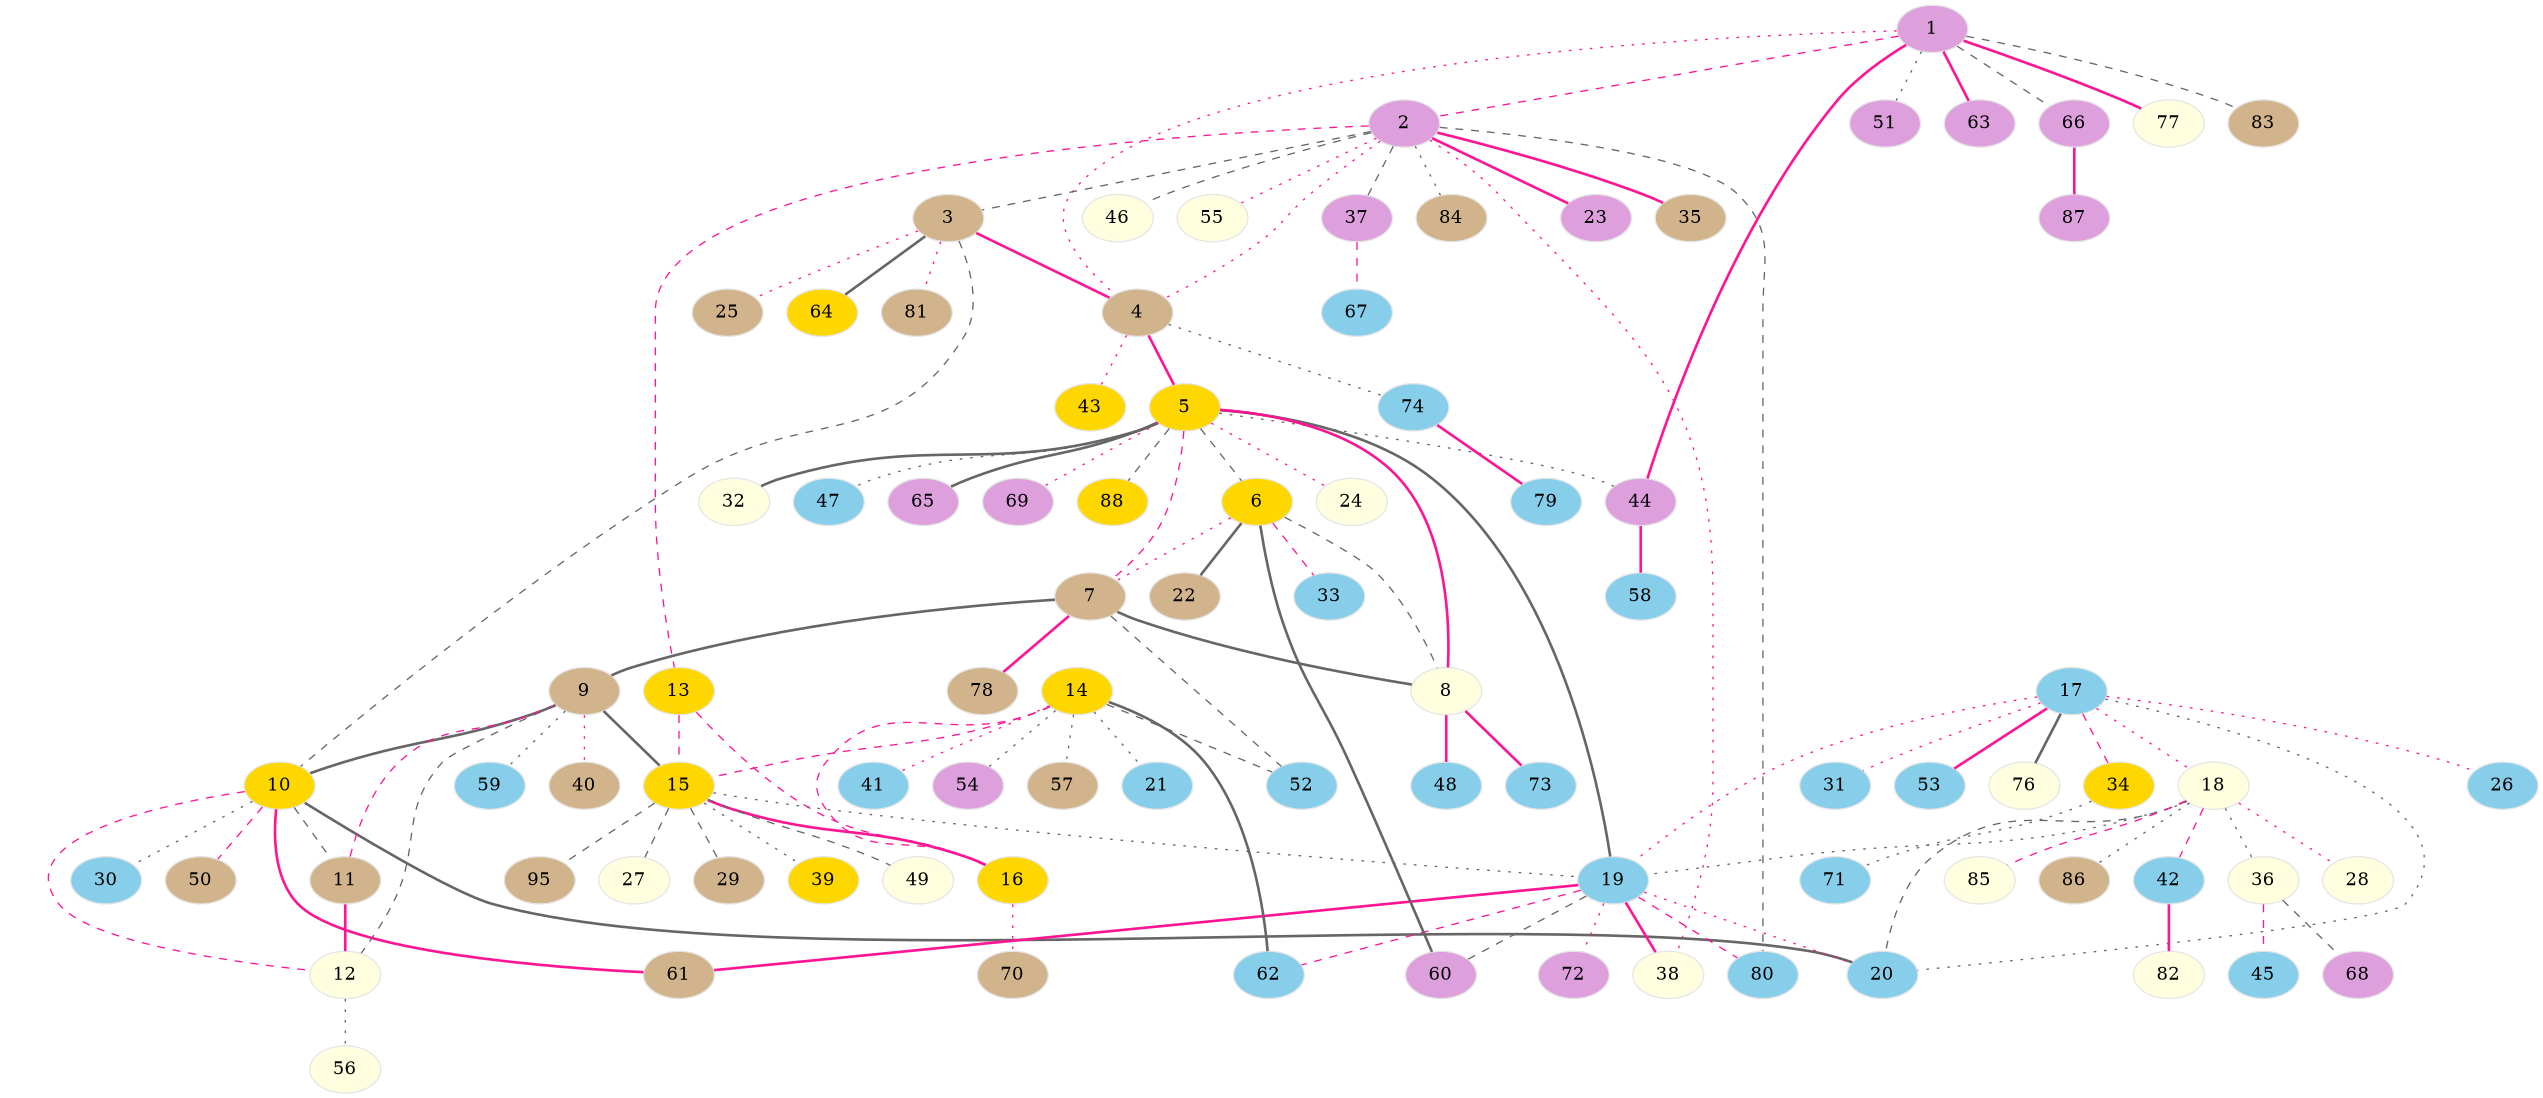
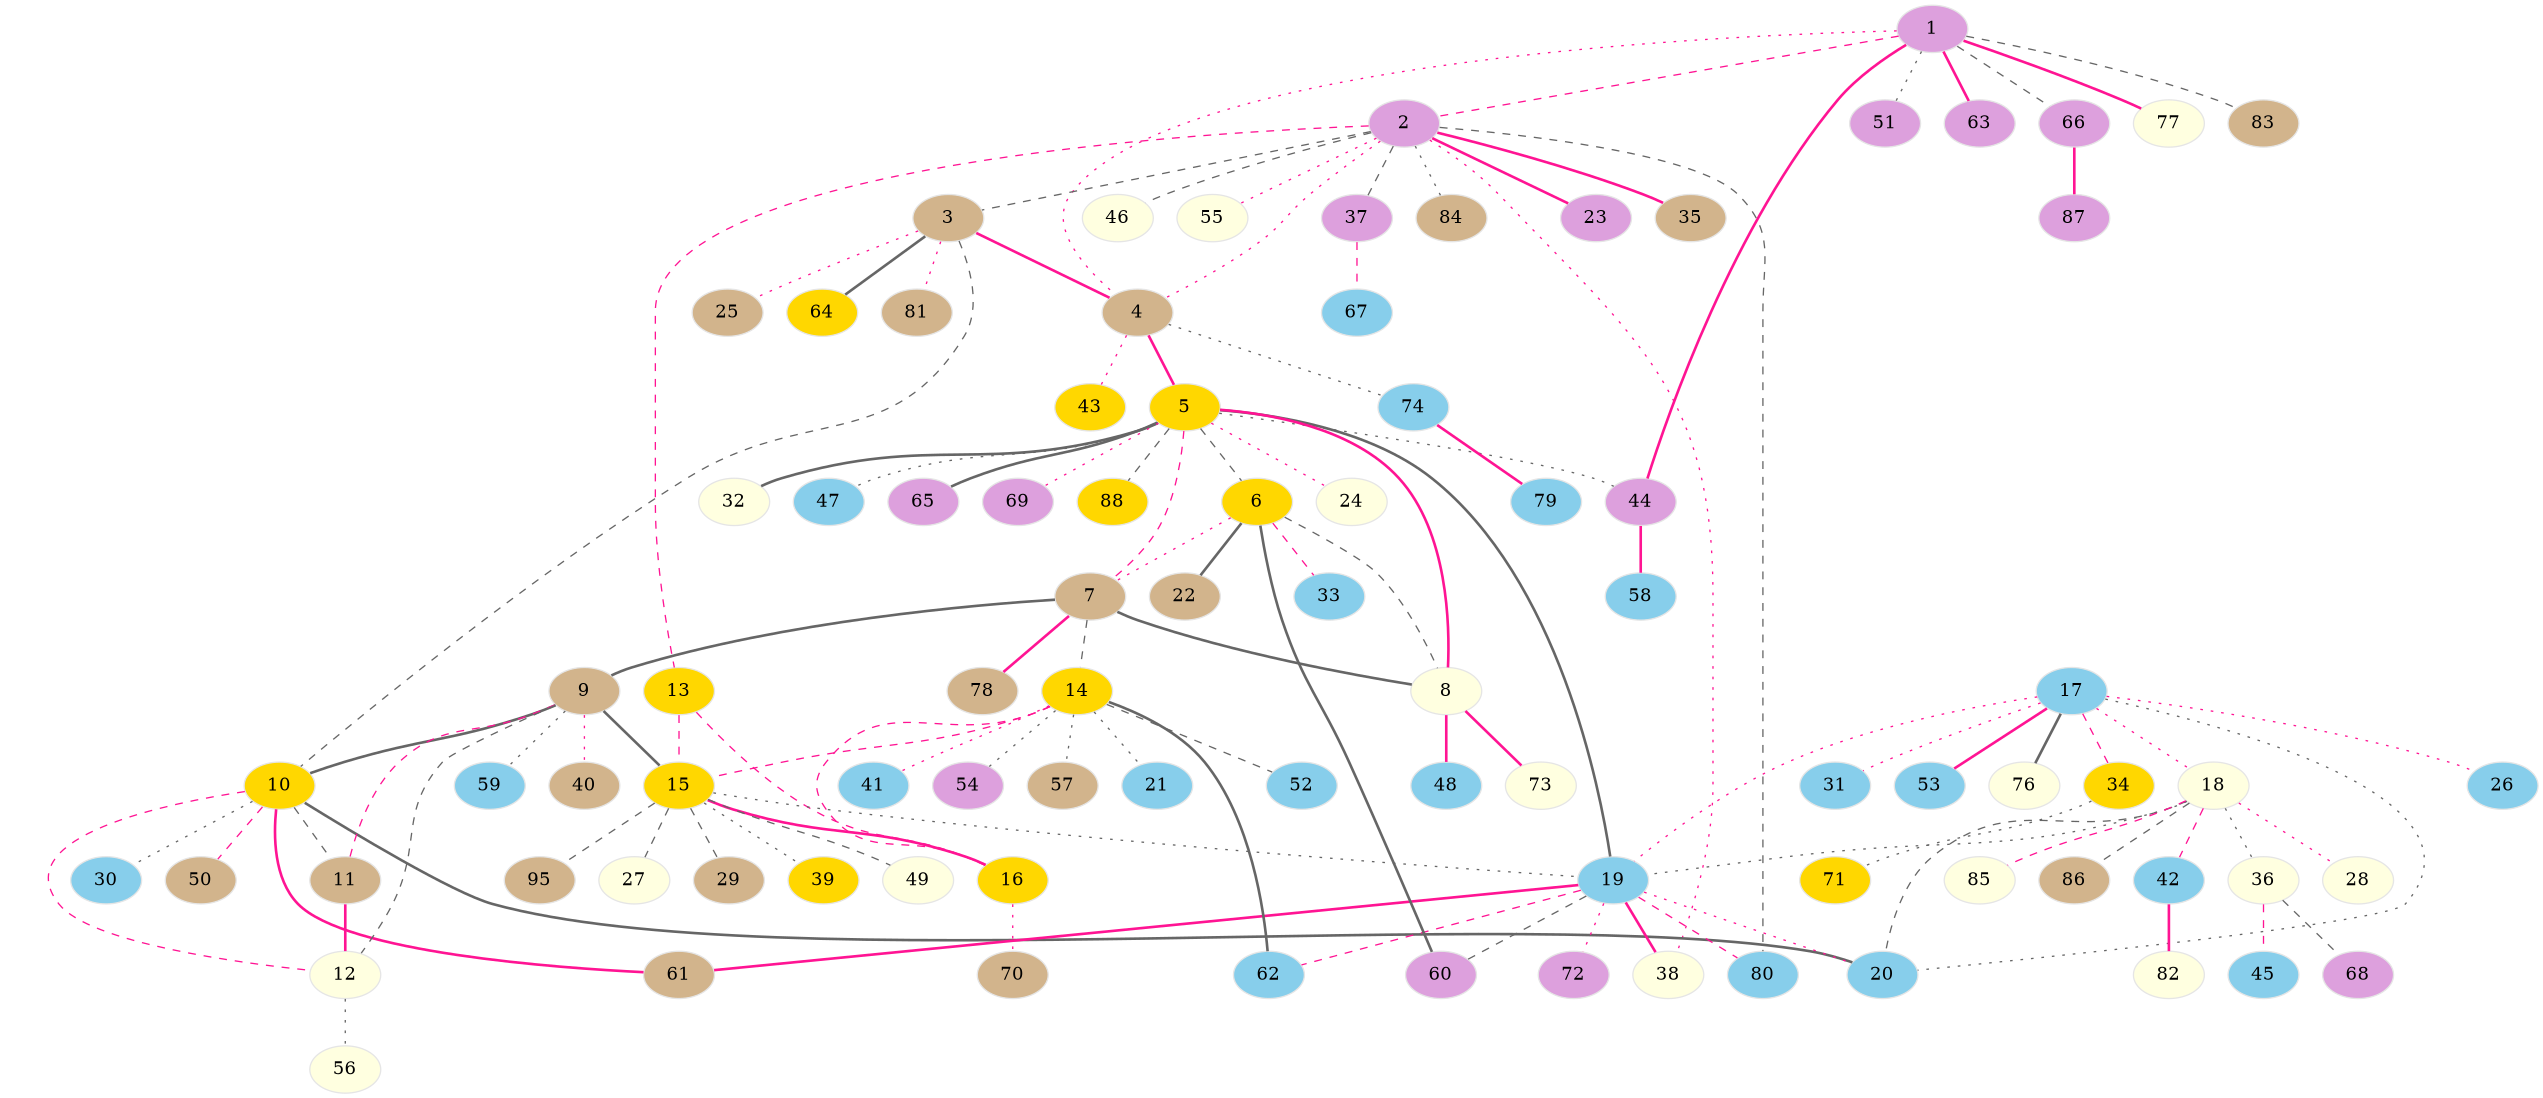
(1196, 691) -> (1084, 644)
(1541, 786) -> (1541, 786)
(2144, 833) -> (2144, 833)
(1835, 880) -> (1835, 880)
